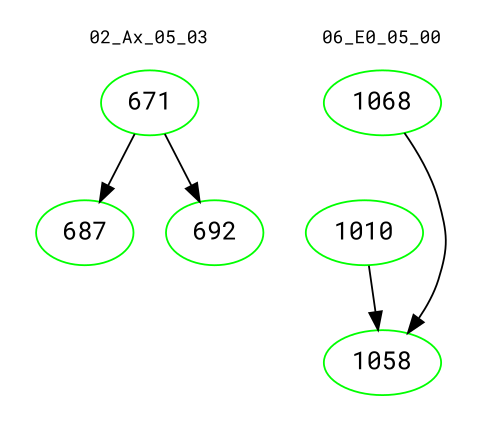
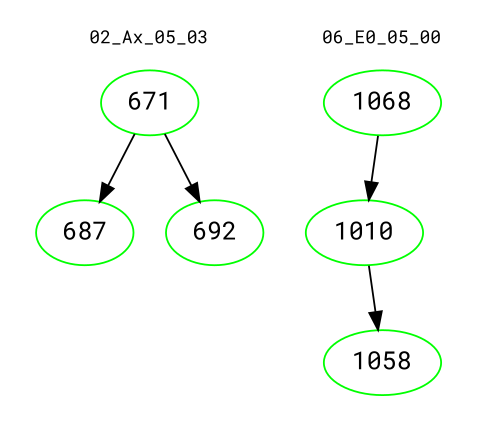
(444, 224) -> (375, 159)
